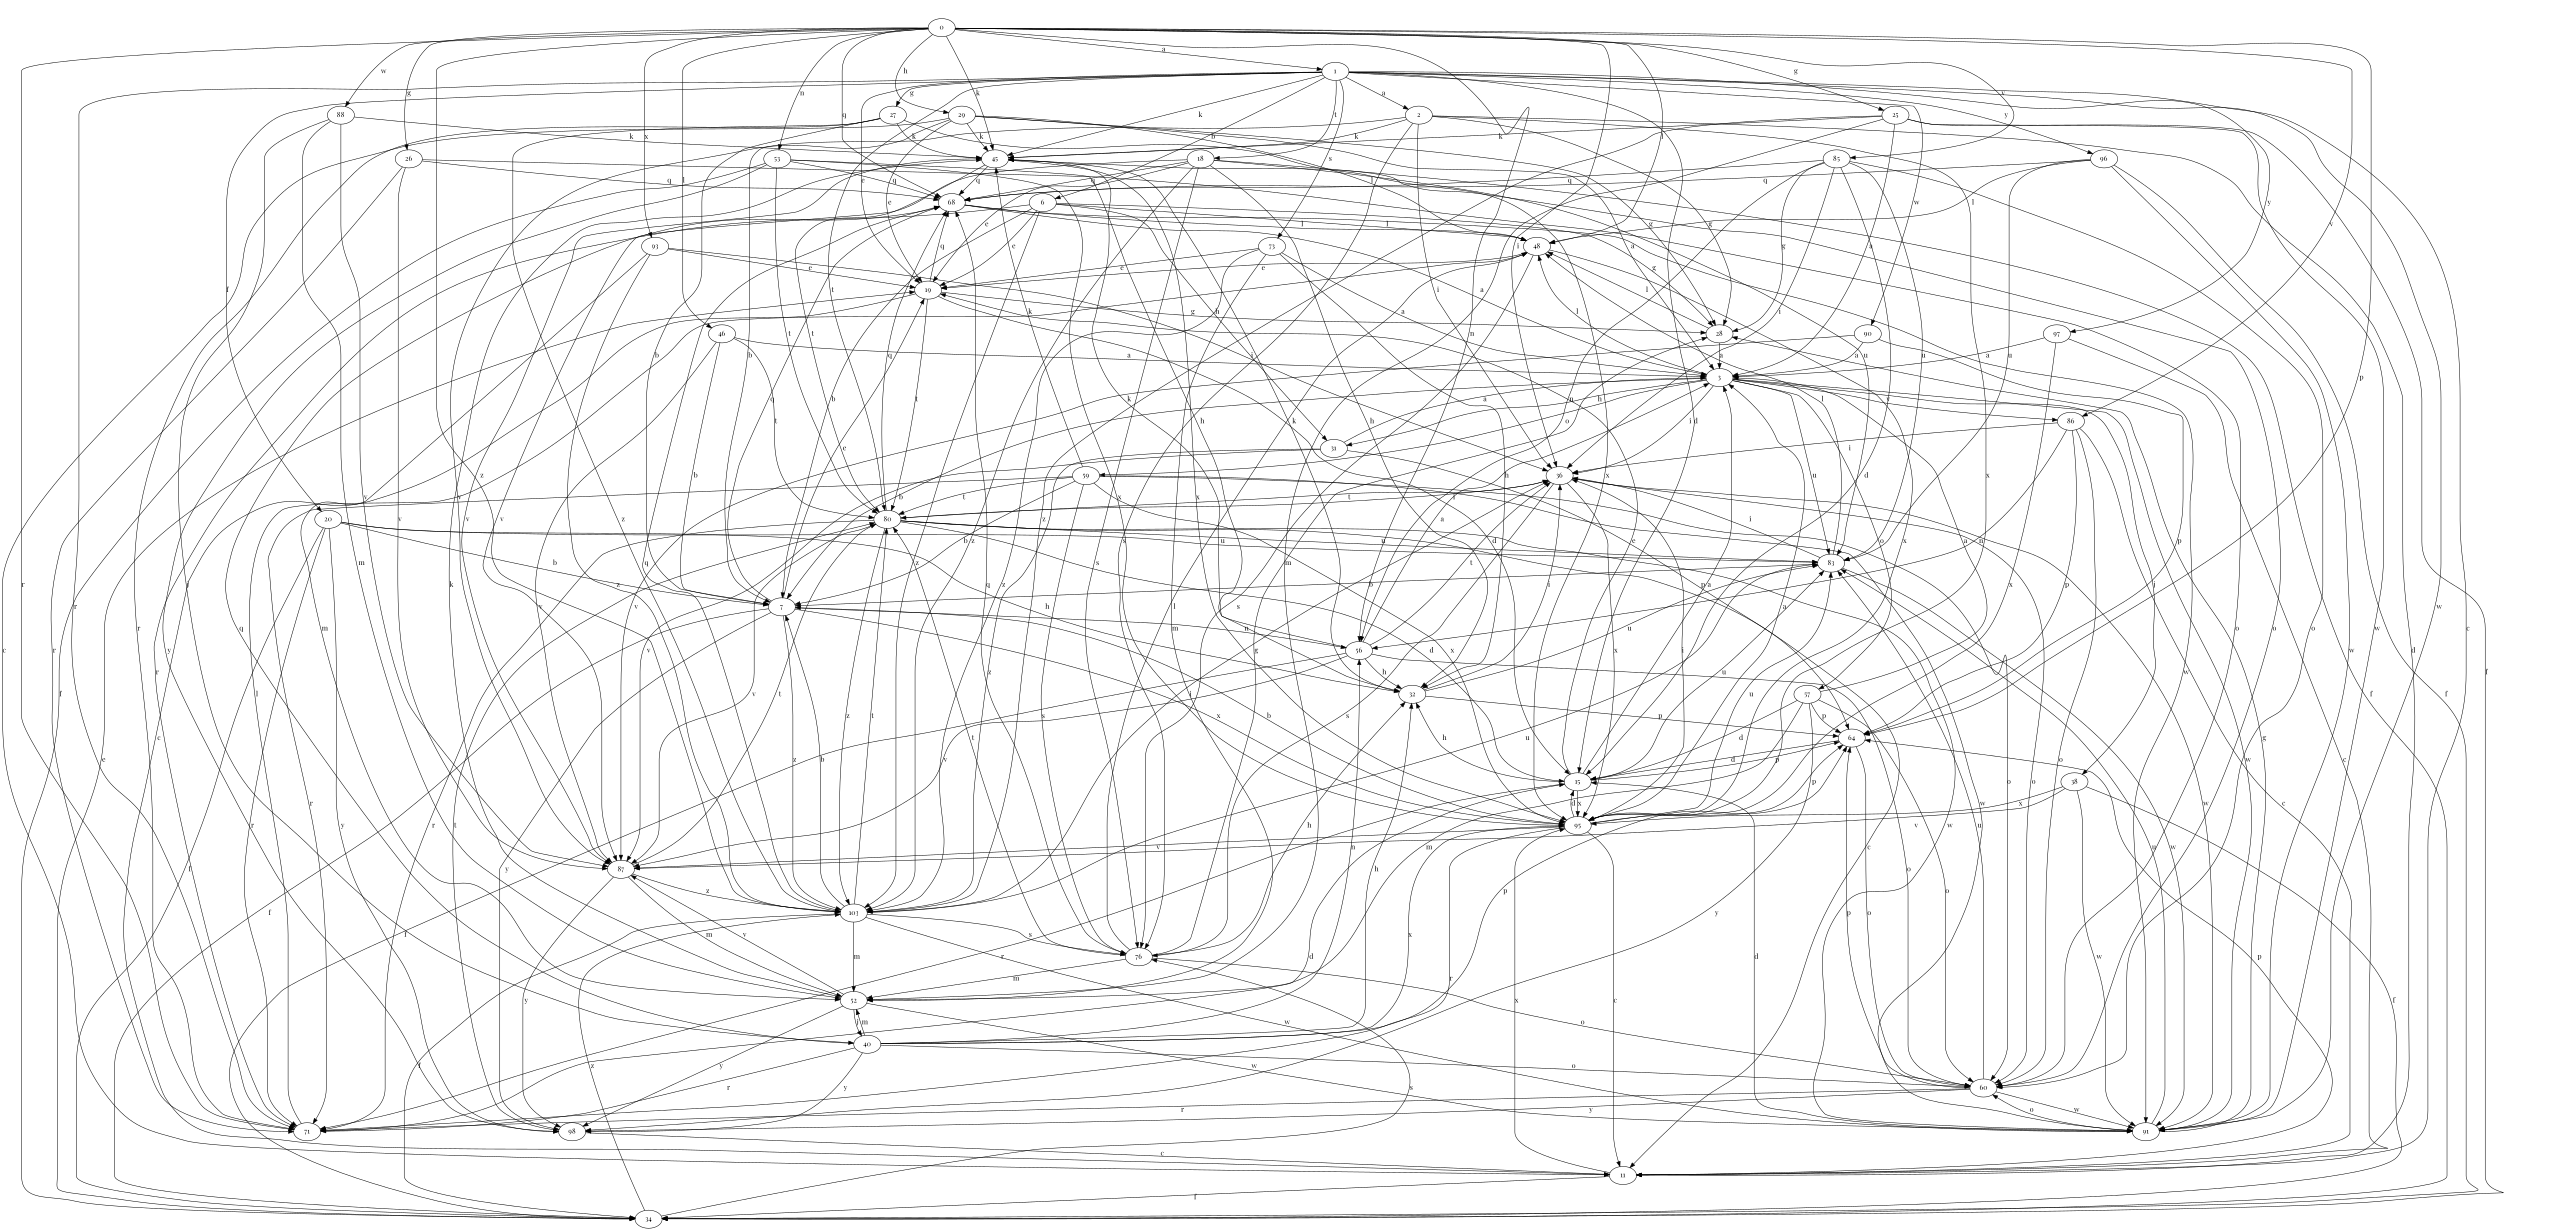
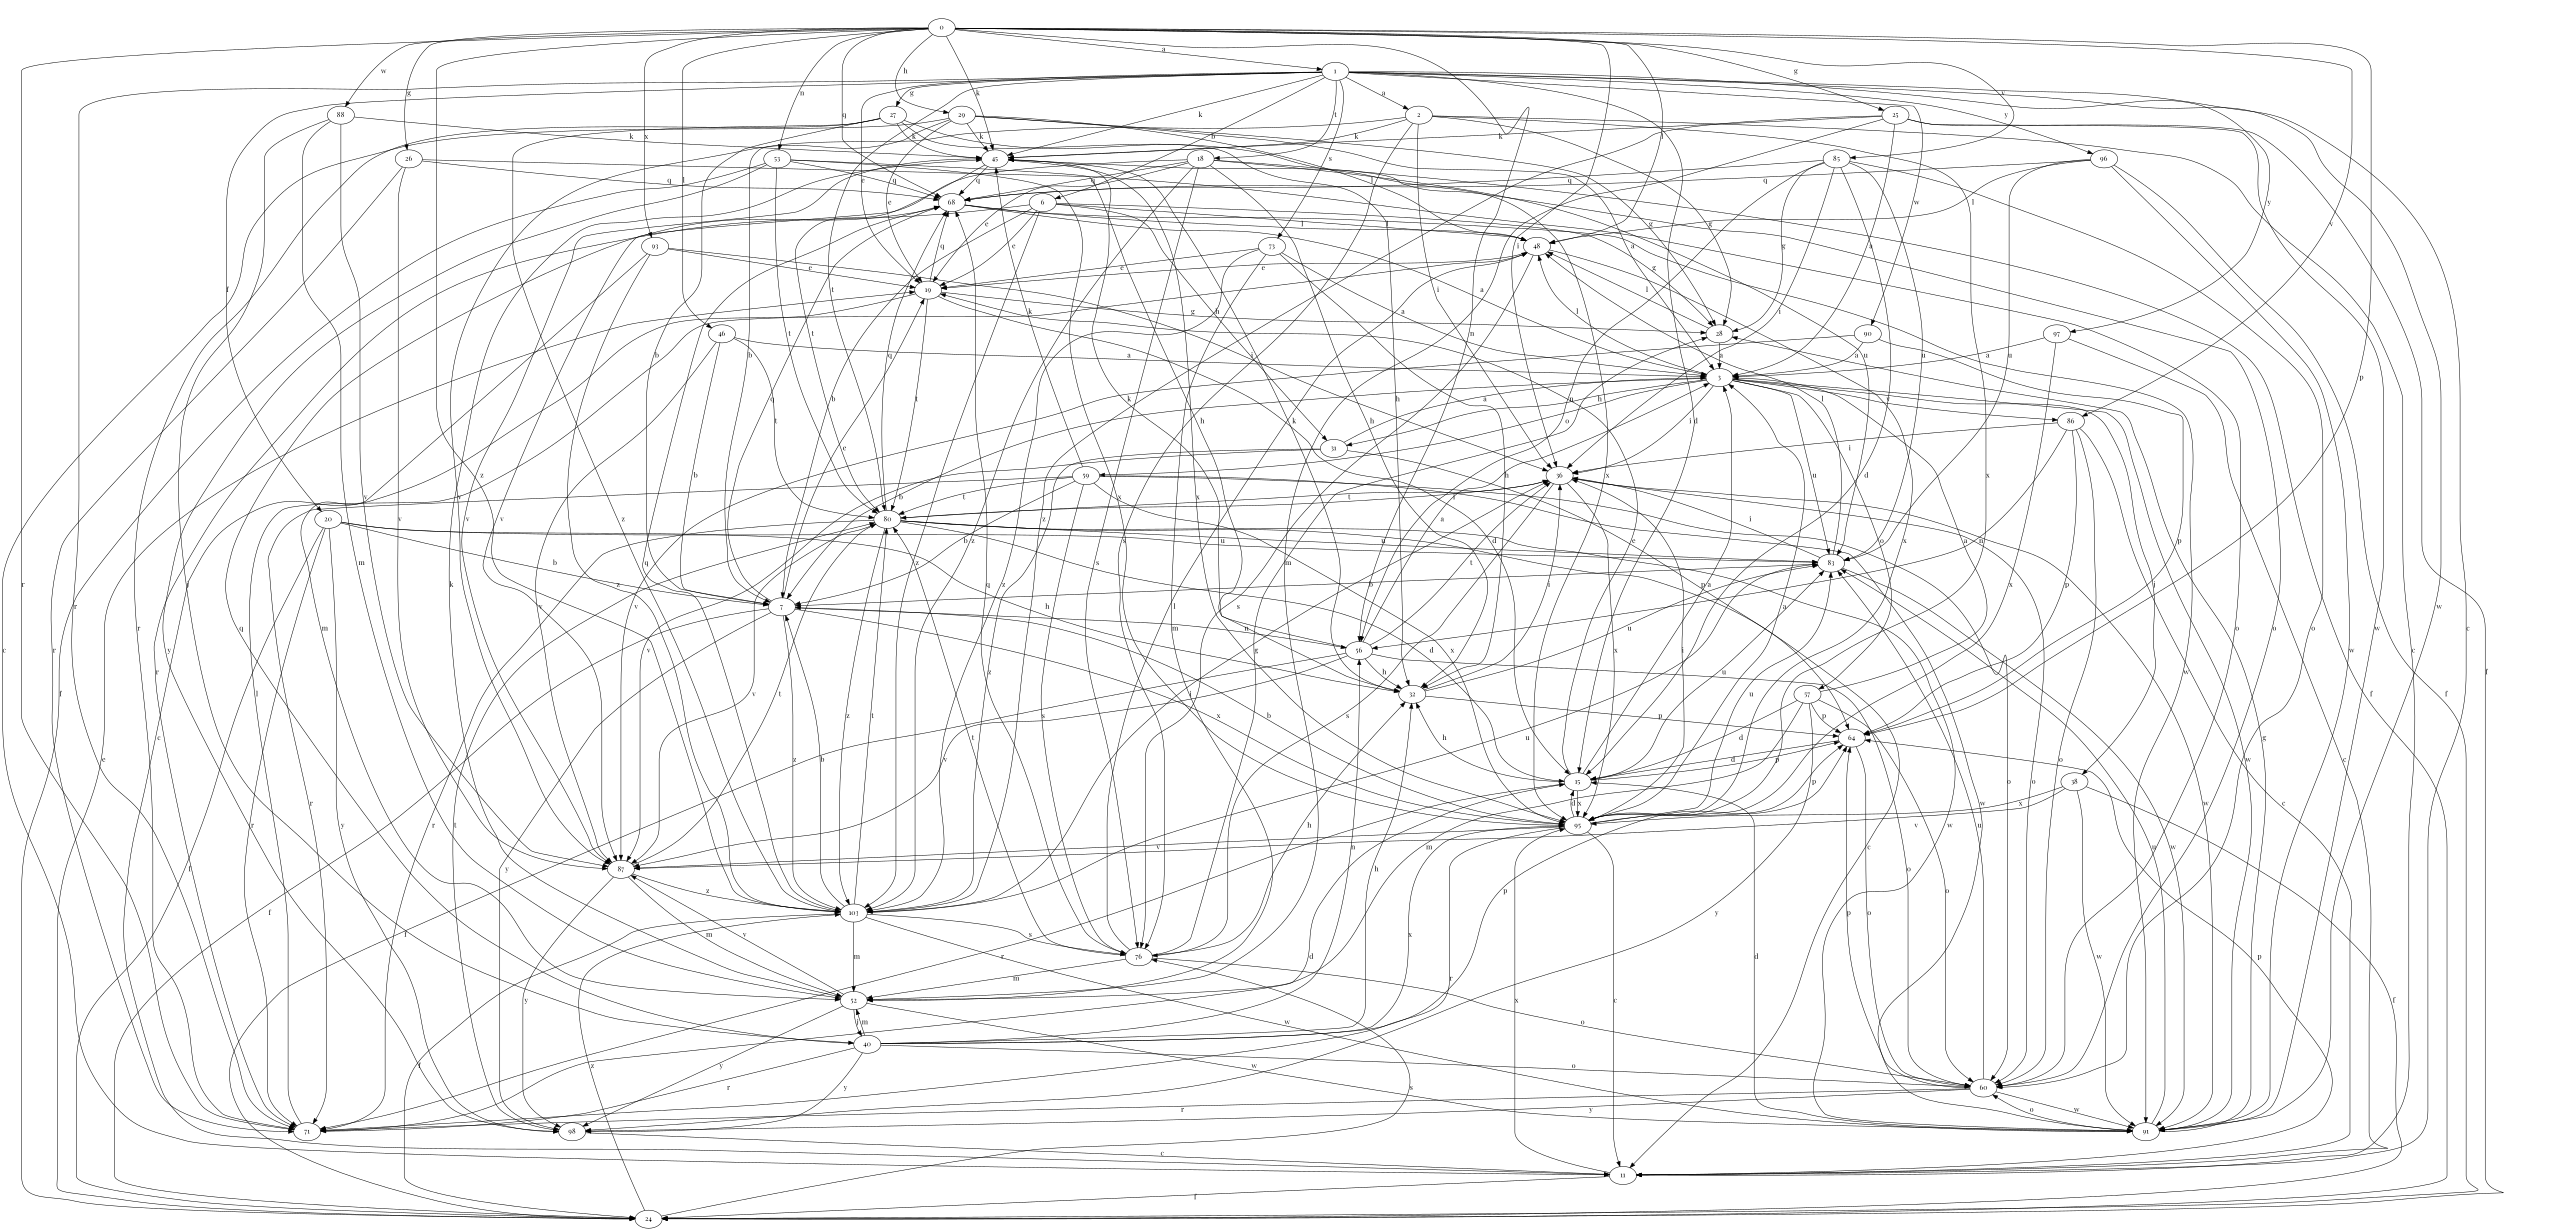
none -> (1348, 191)
(2414, 651) -> (2414, 651)
(649, 1219) -> (649, 1219)
